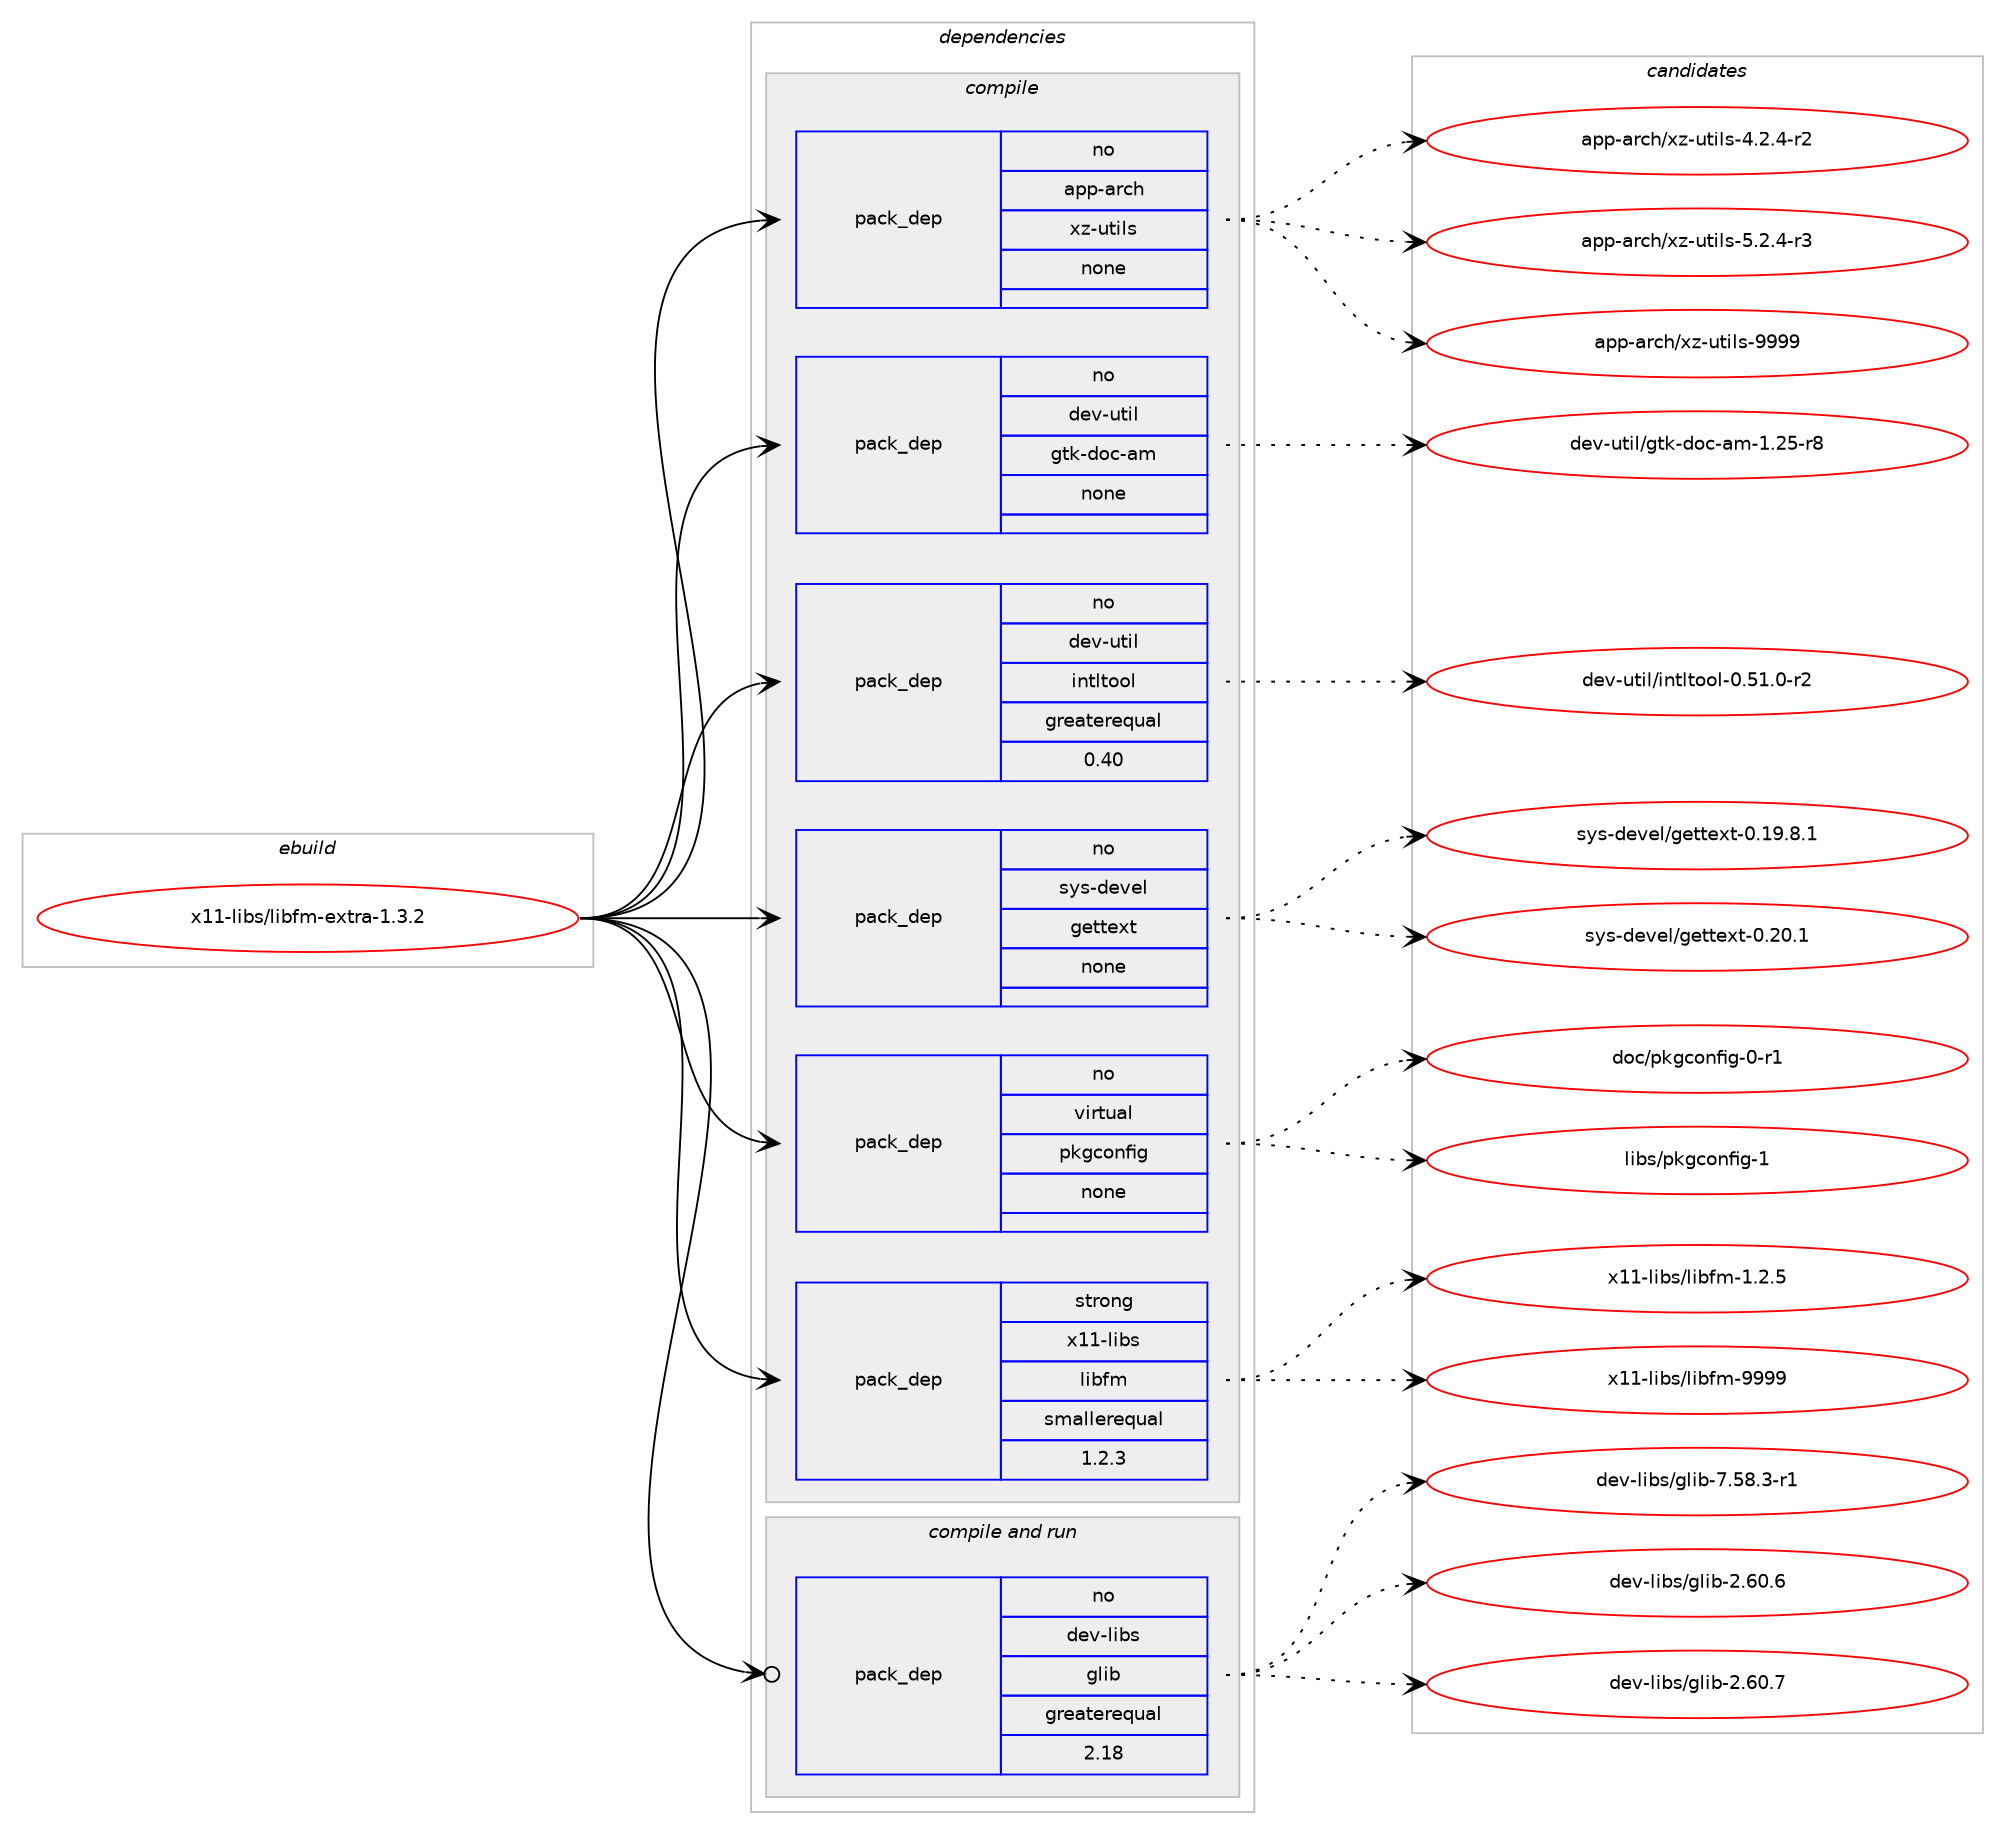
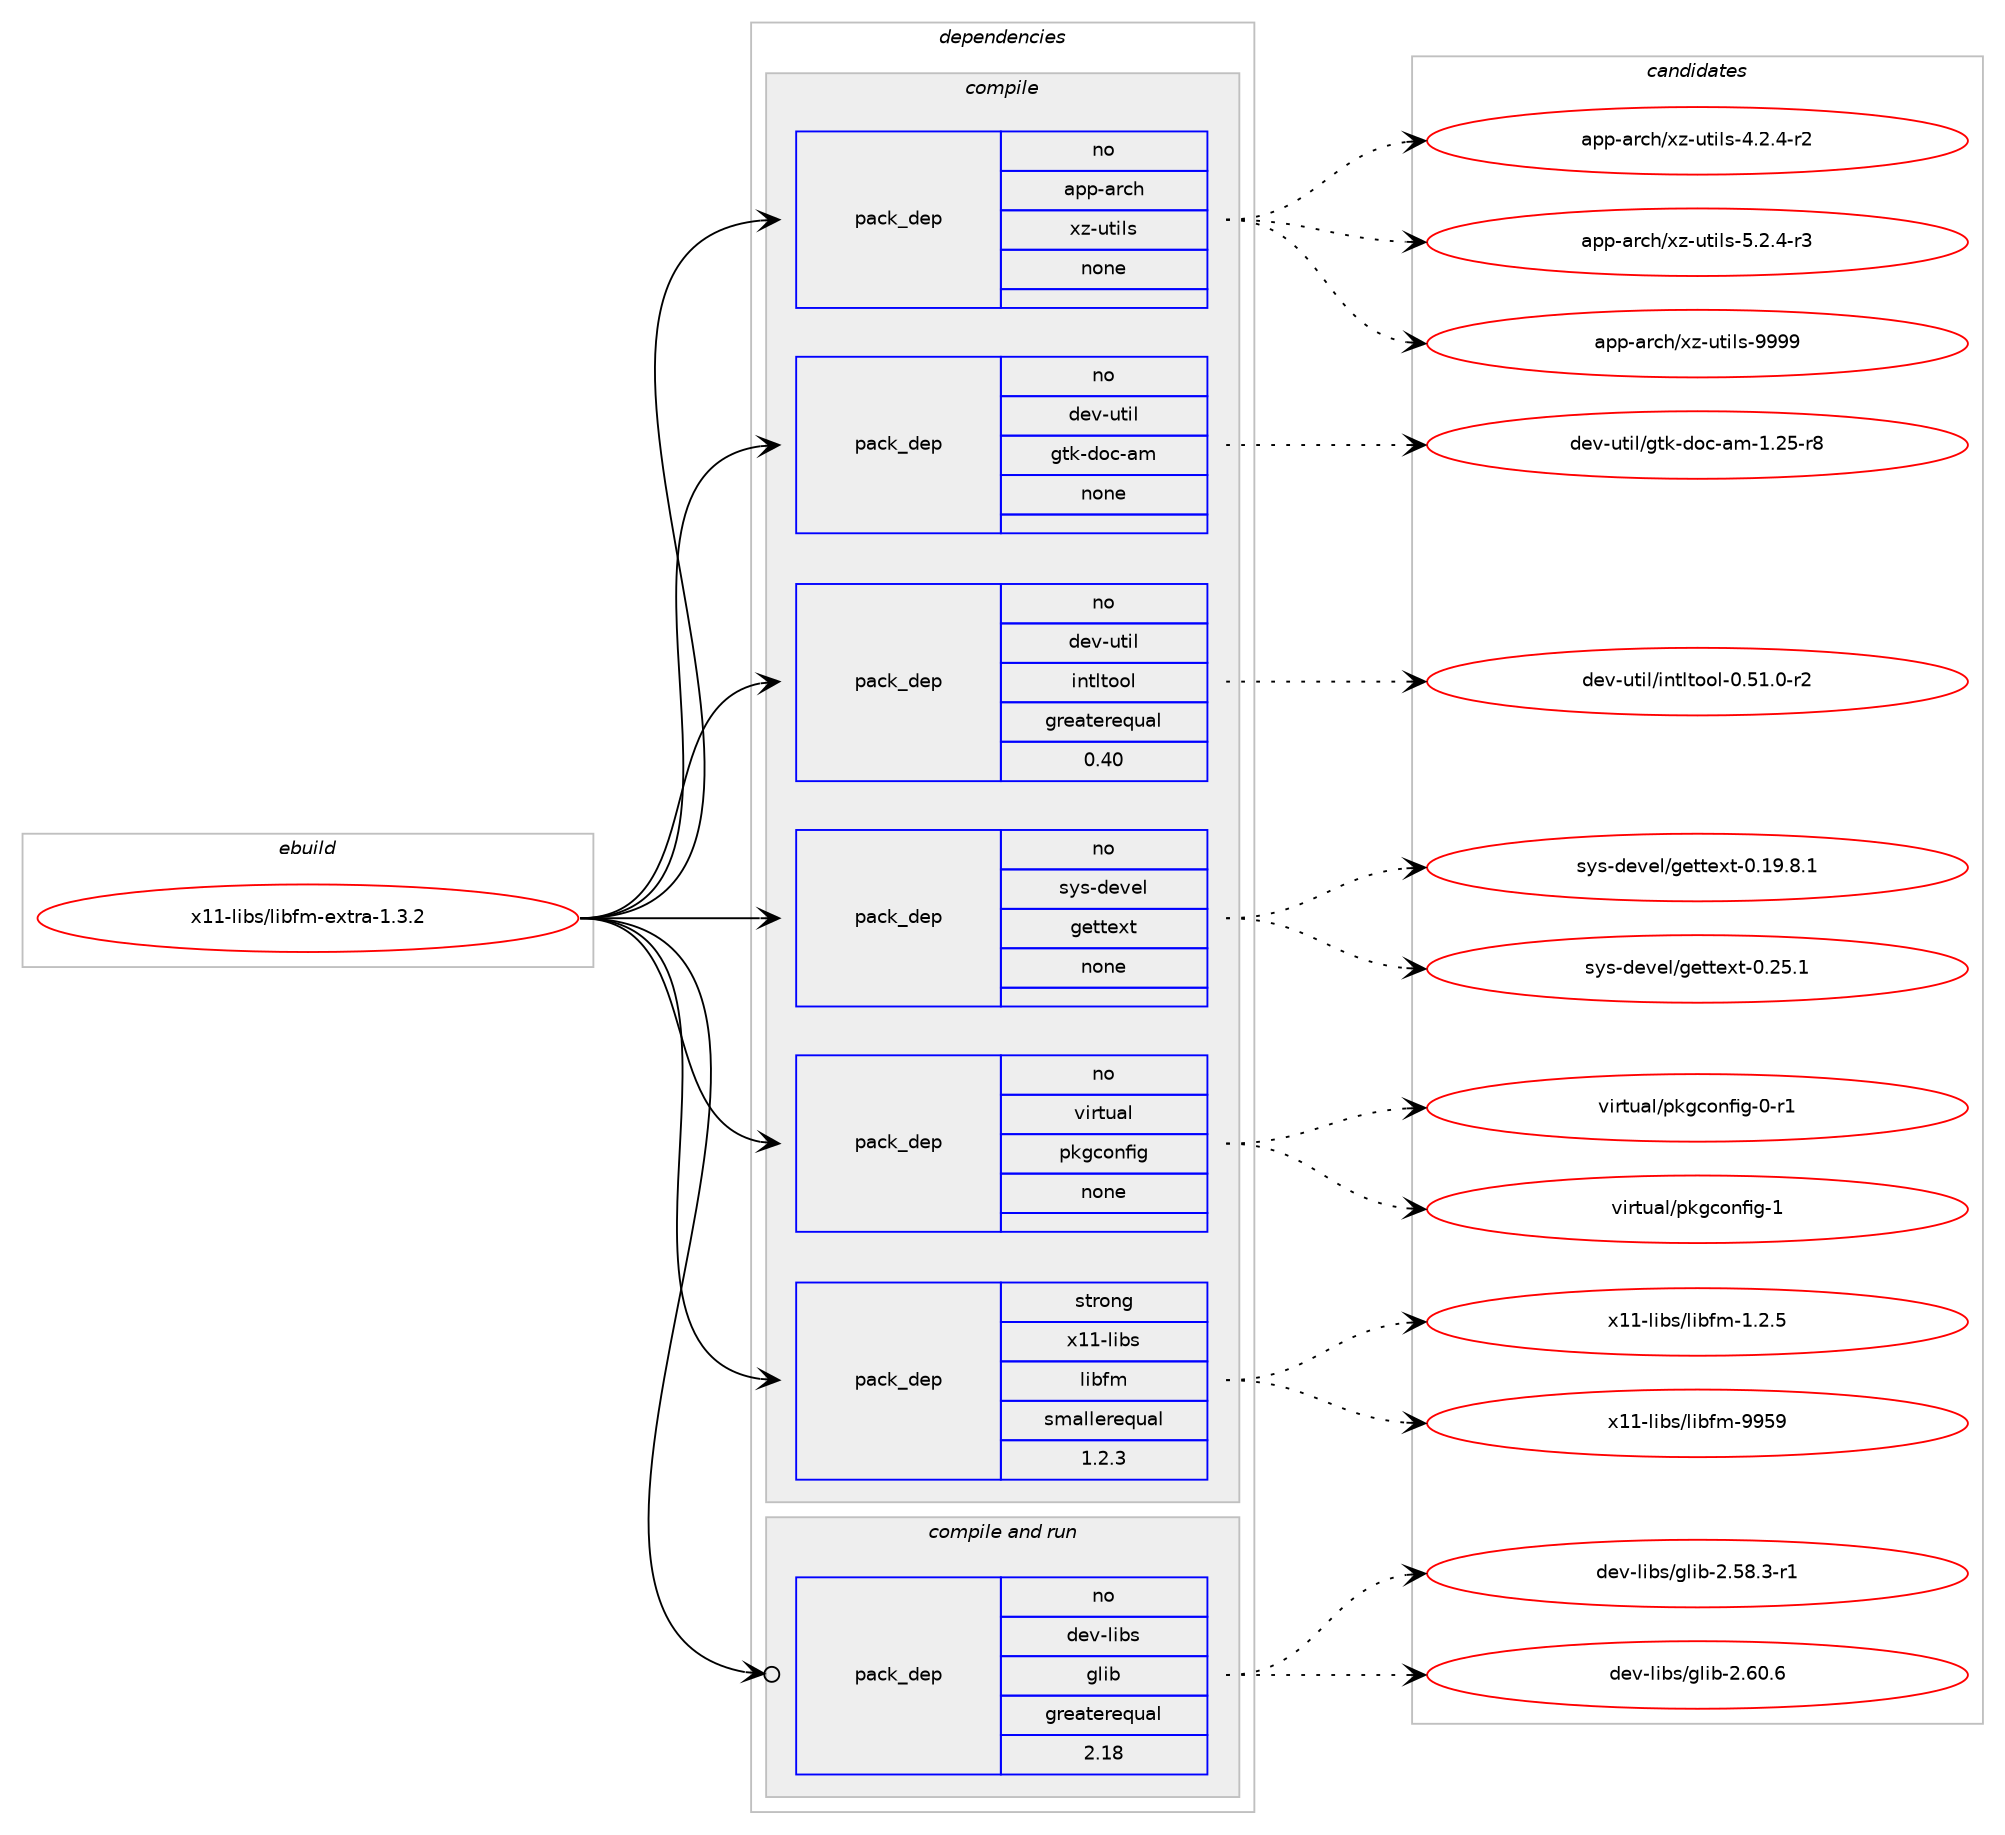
(1698, 937) -> (1698, 969)
(1698, 1059) -> (1698, 1108)
(1698, 1160) -> (1698, 1209)
(1698, 1380) -> (1698, 1423)
(1698, 1482) -> (1698, 1574)
(1698, 1684) -> none
